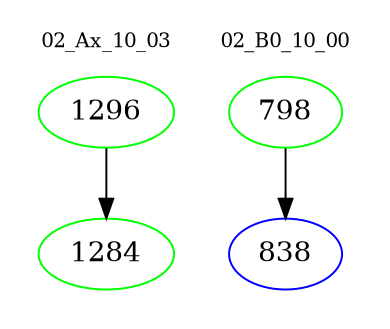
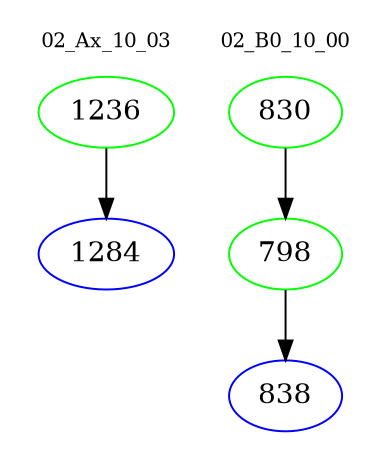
(106, 112) -> (106, 112)
none -> (286, 112)
(106, 254) -> (106, 254)
